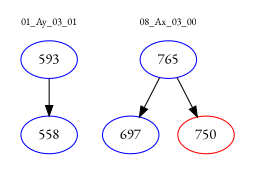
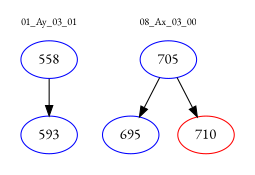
(168, 60) -> (168, 60)
(49, 92) -> (49, 92)
(131, 135) -> (131, 135)
(206, 135) -> (206, 135)
